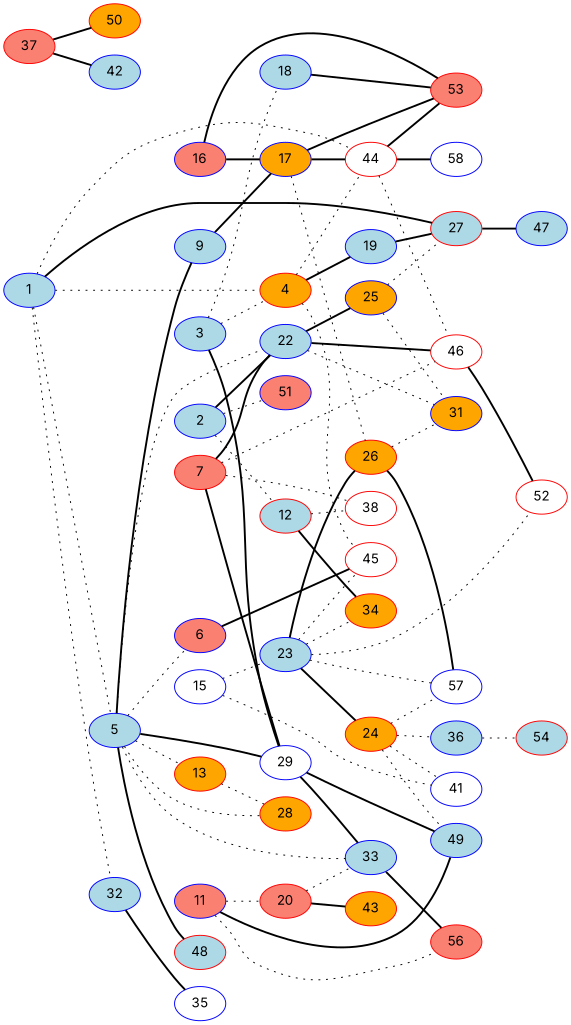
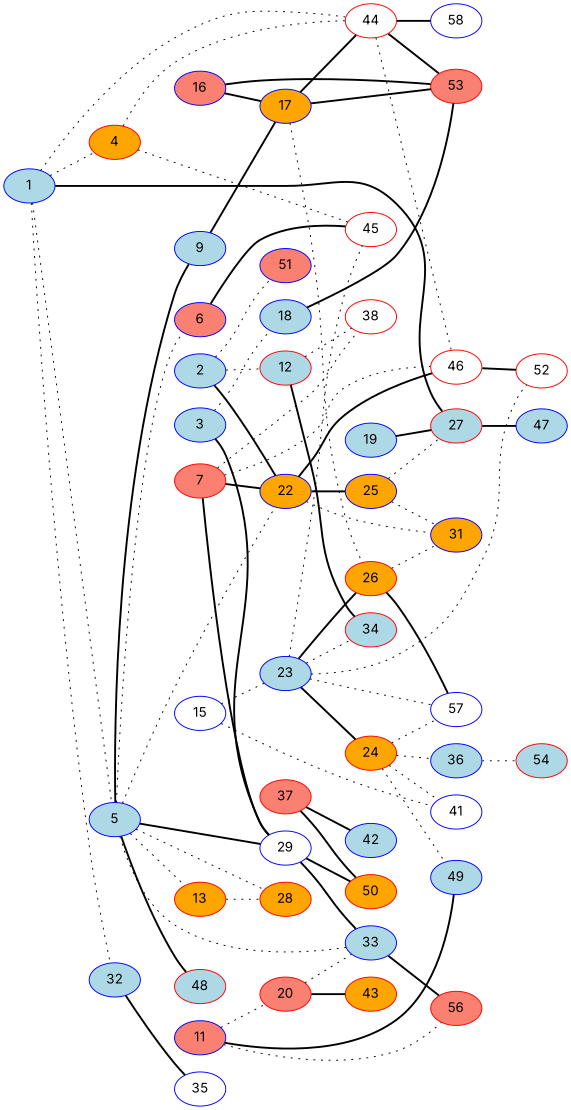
(328, 268) -> none
(243, 312) -> none
(286, 342) -> (286, 491)
(371, 611) -> (371, 630)
(370, 803) -> (328, 870)
